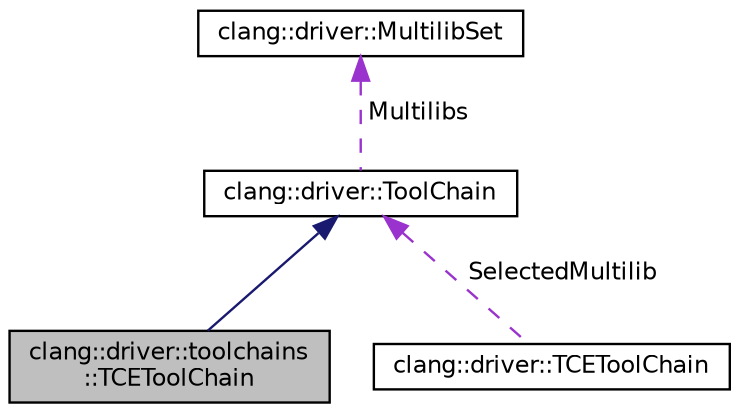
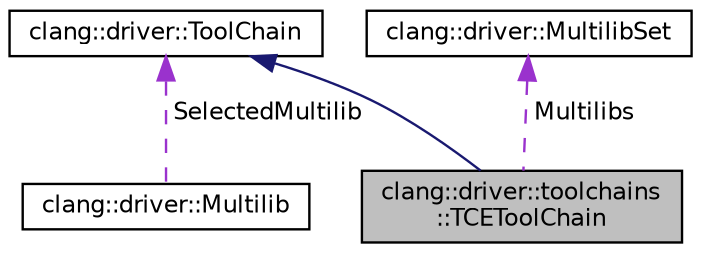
(361, 126) -> (525, 126)
(552, 367) -> (166, 207)
